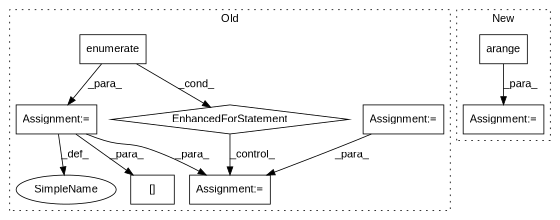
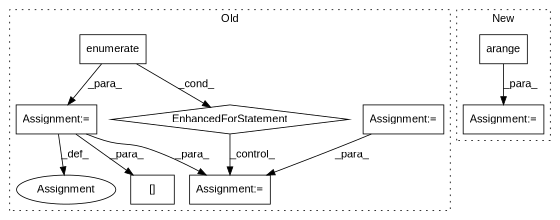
(66, 190) -> (66, 190)
